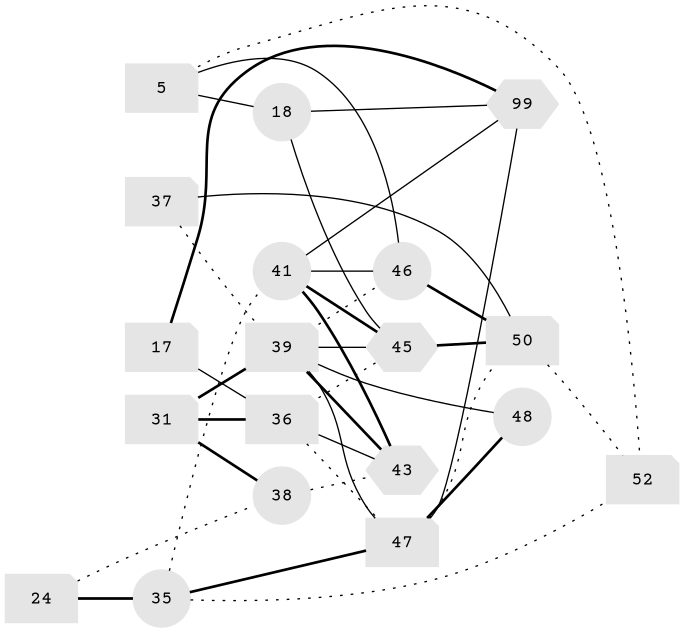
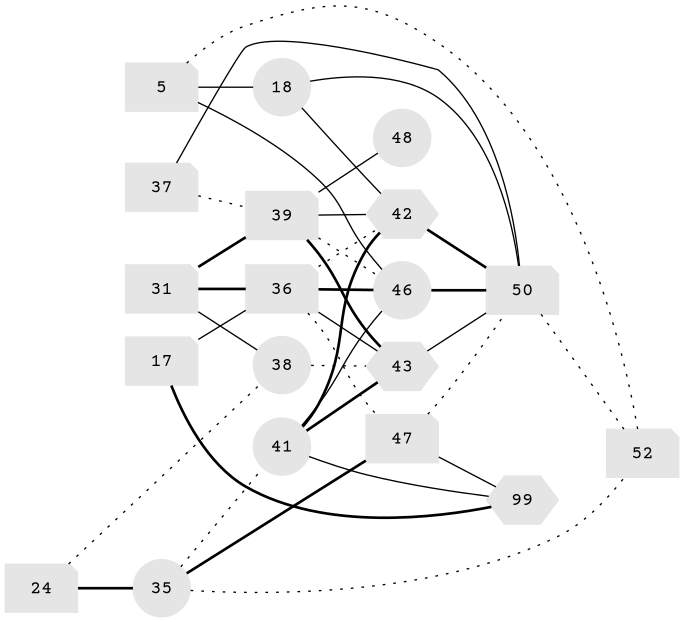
(399, 108) -> (460, 118)
none -> (358, 290)
none -> (457, 332)
(402, 347) -> (402, 214)
(339, 433) -> none
(228, 461) -> (228, 331)
(465, 478) -> none
